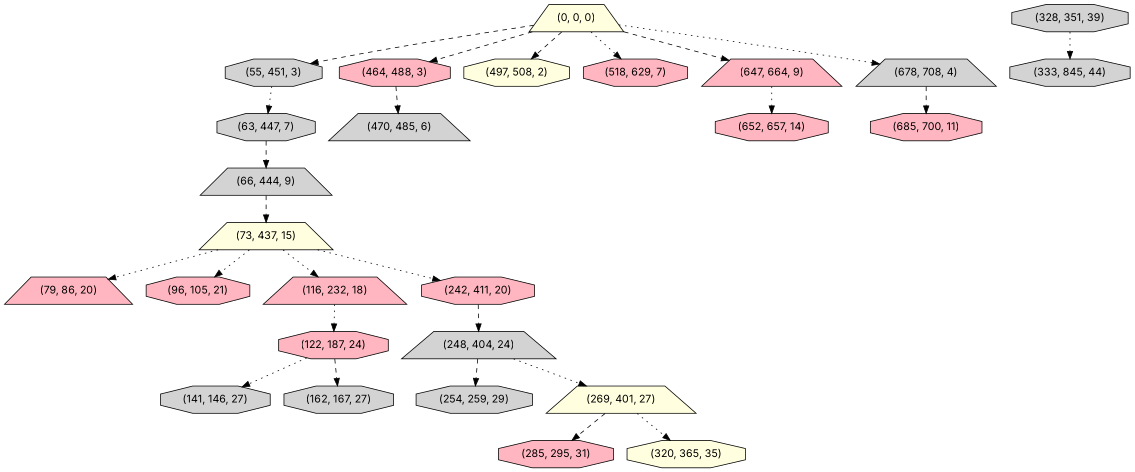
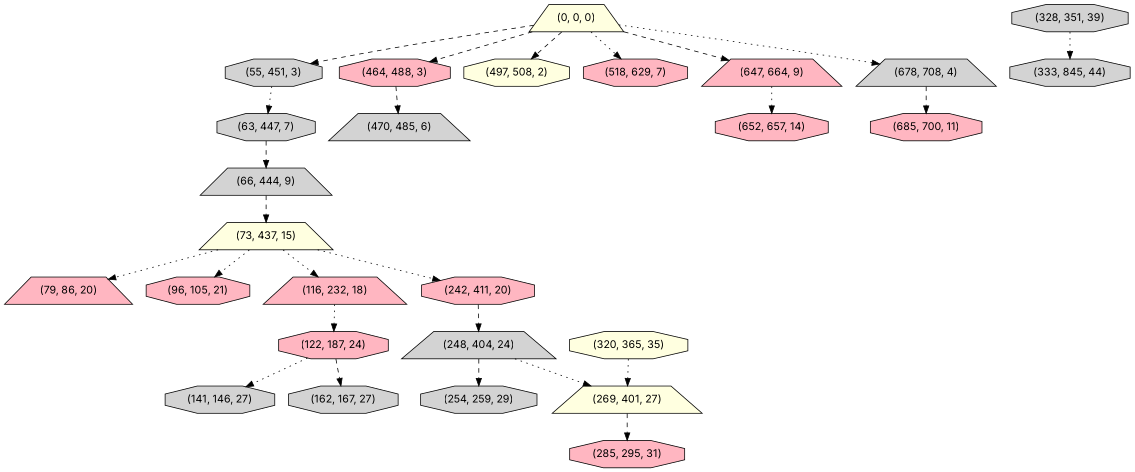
(651, 425) -> (628, 369)
